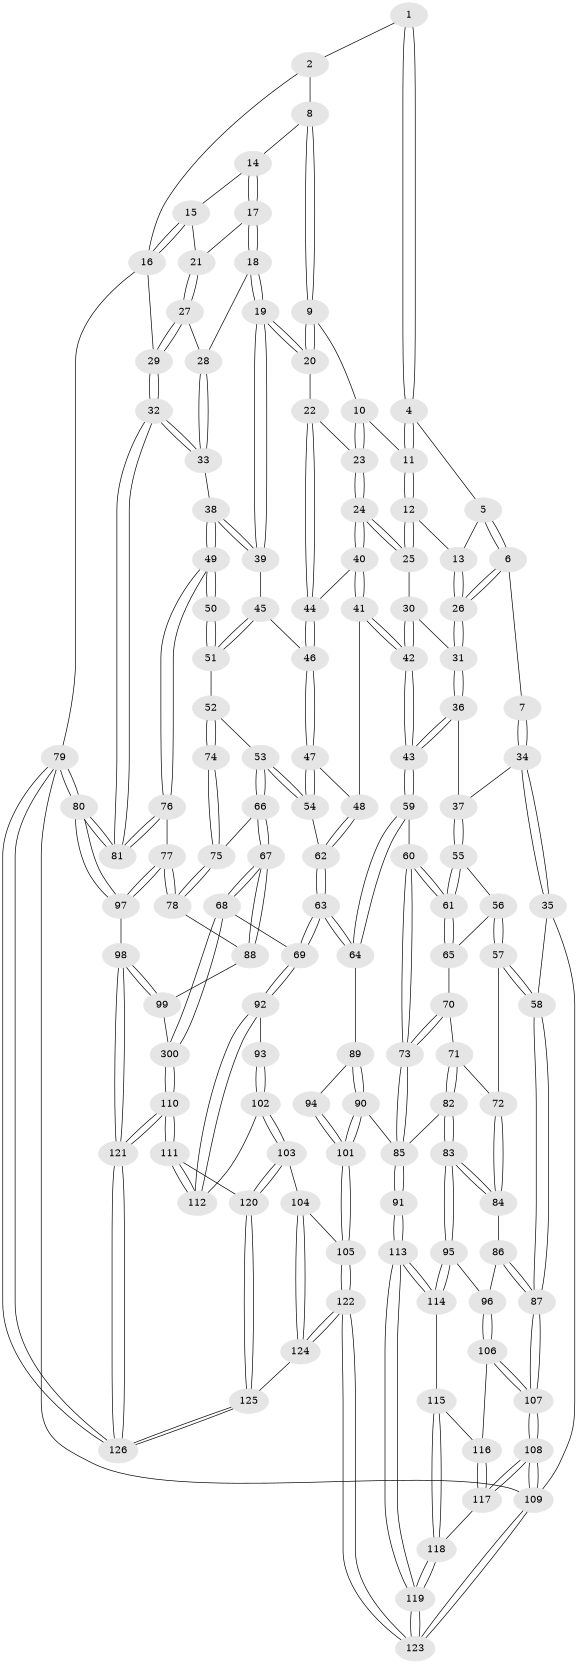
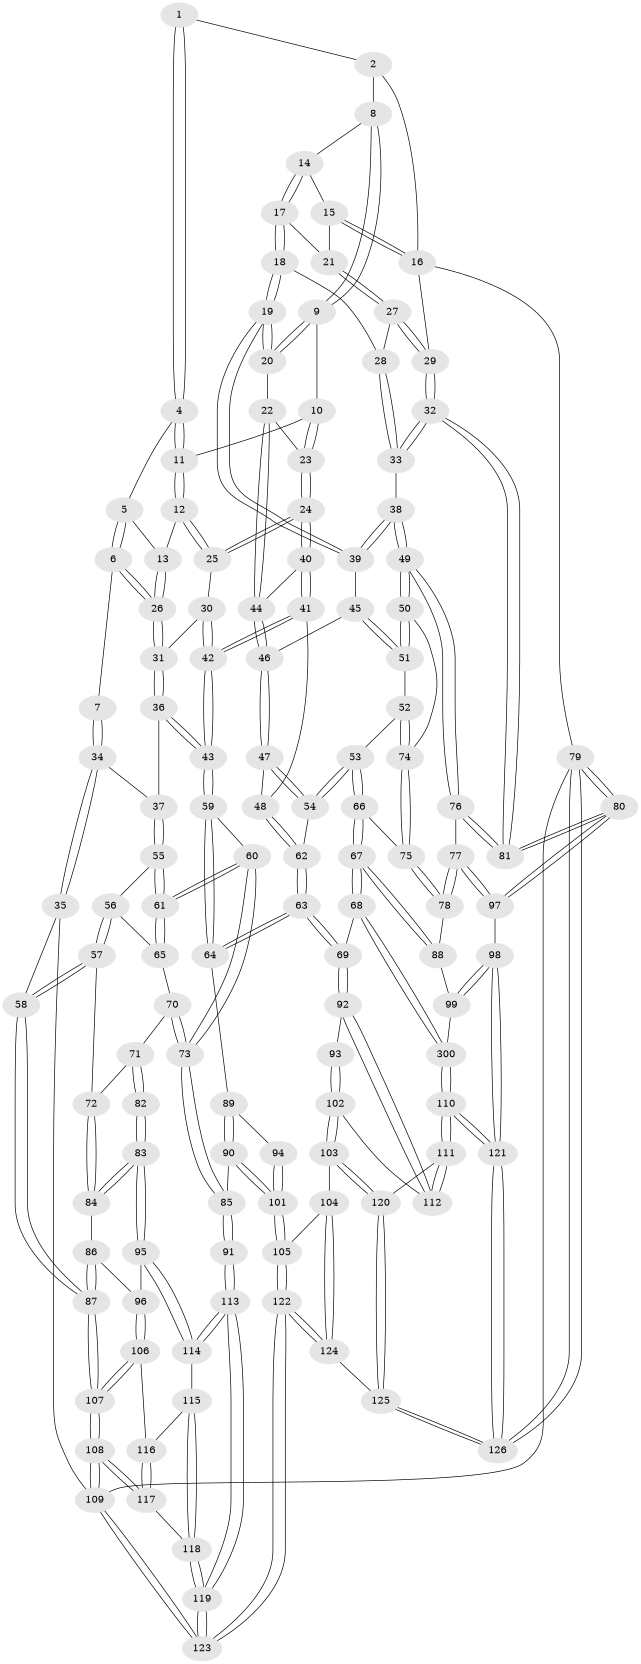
none -> (437, 683)
(424, 1129) -> none
